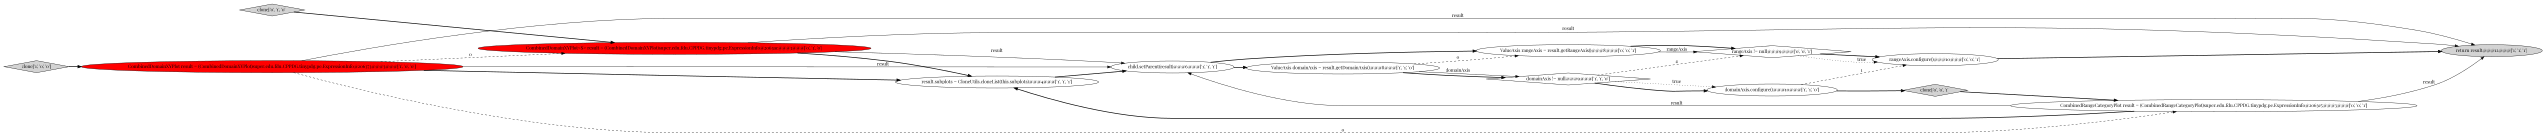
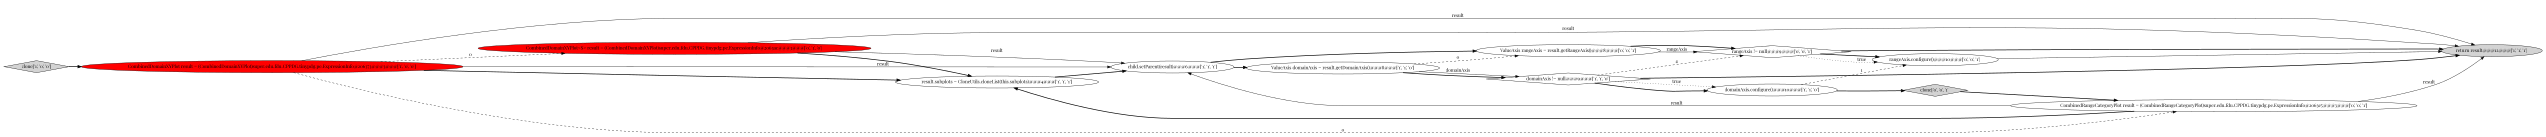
(272, 10) -> none
none -> (2140, 49)
(2218, 55) -> (2218, 55)
none -> (2048, 72)
